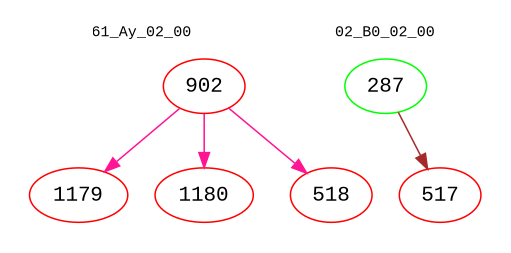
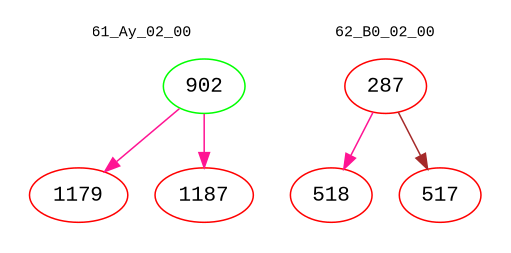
(386, 33) -> (386, 33)
(204, 86) -> (204, 86)
(386, 86) -> (386, 86)
(257, 132) -> (362, 134)
(204, 195) -> (204, 195)
